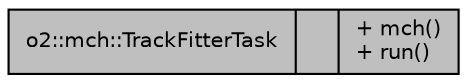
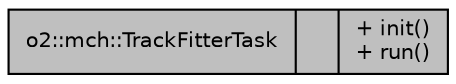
(399, 29) -> (393, 29)
